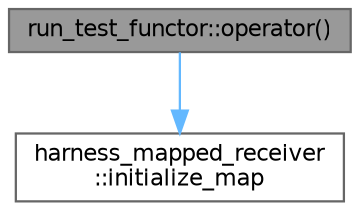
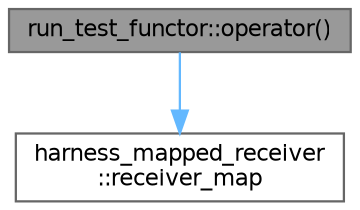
(180, 167) -> (180, 167)
